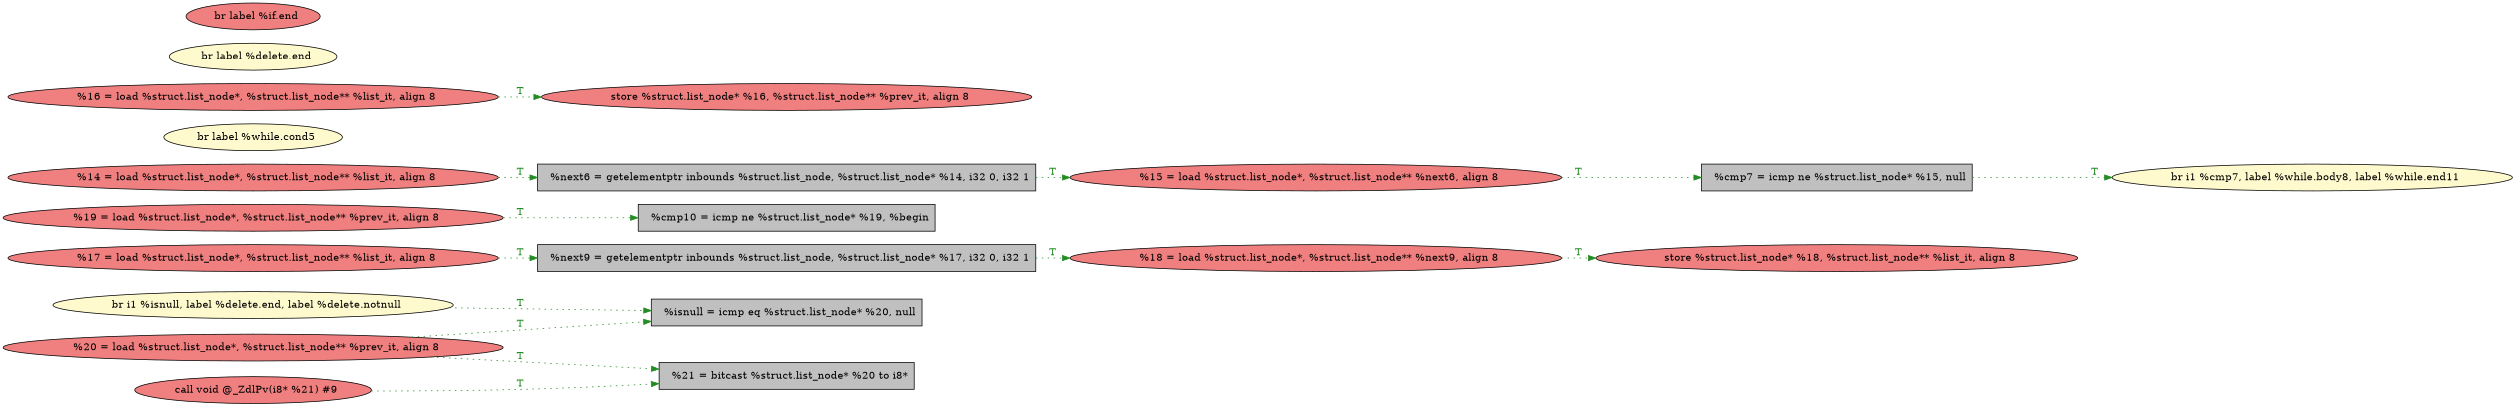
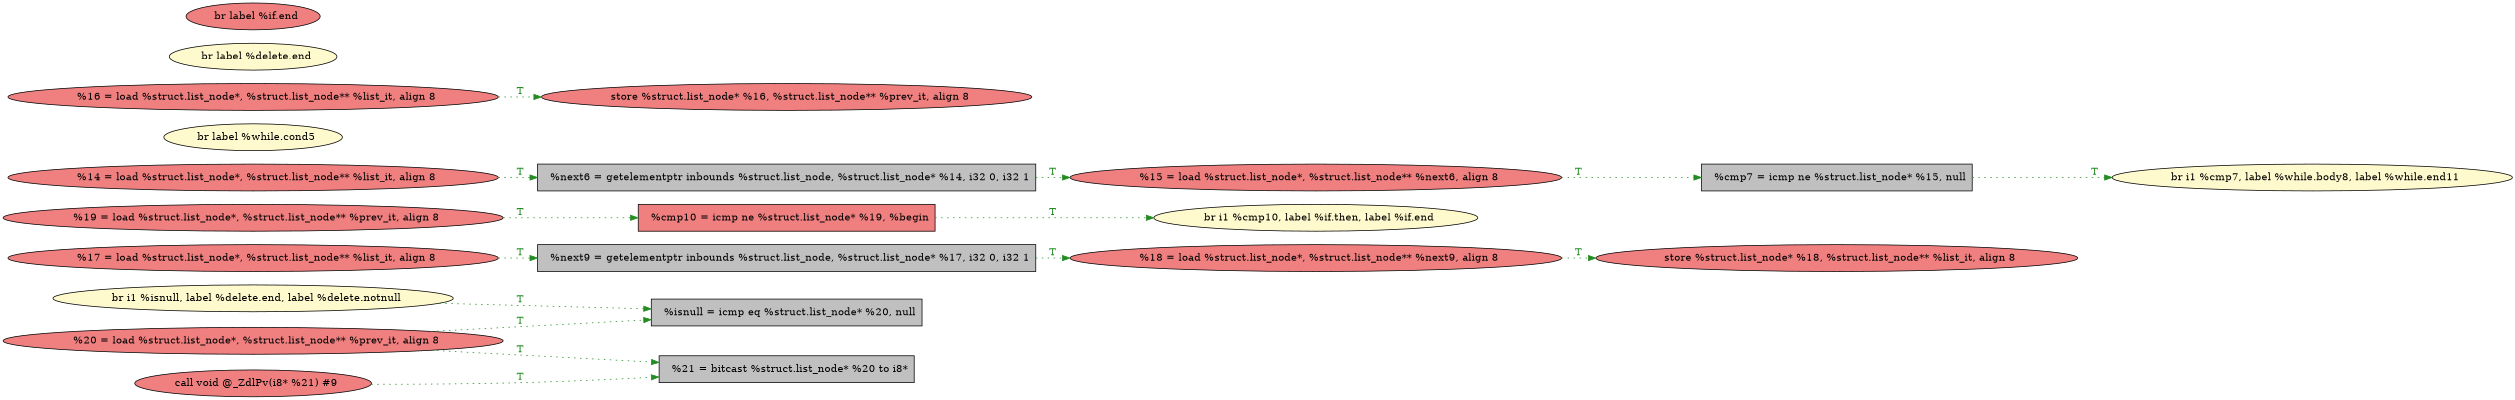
(787, 218) -> (787, 218)
none -> (1316, 218)
